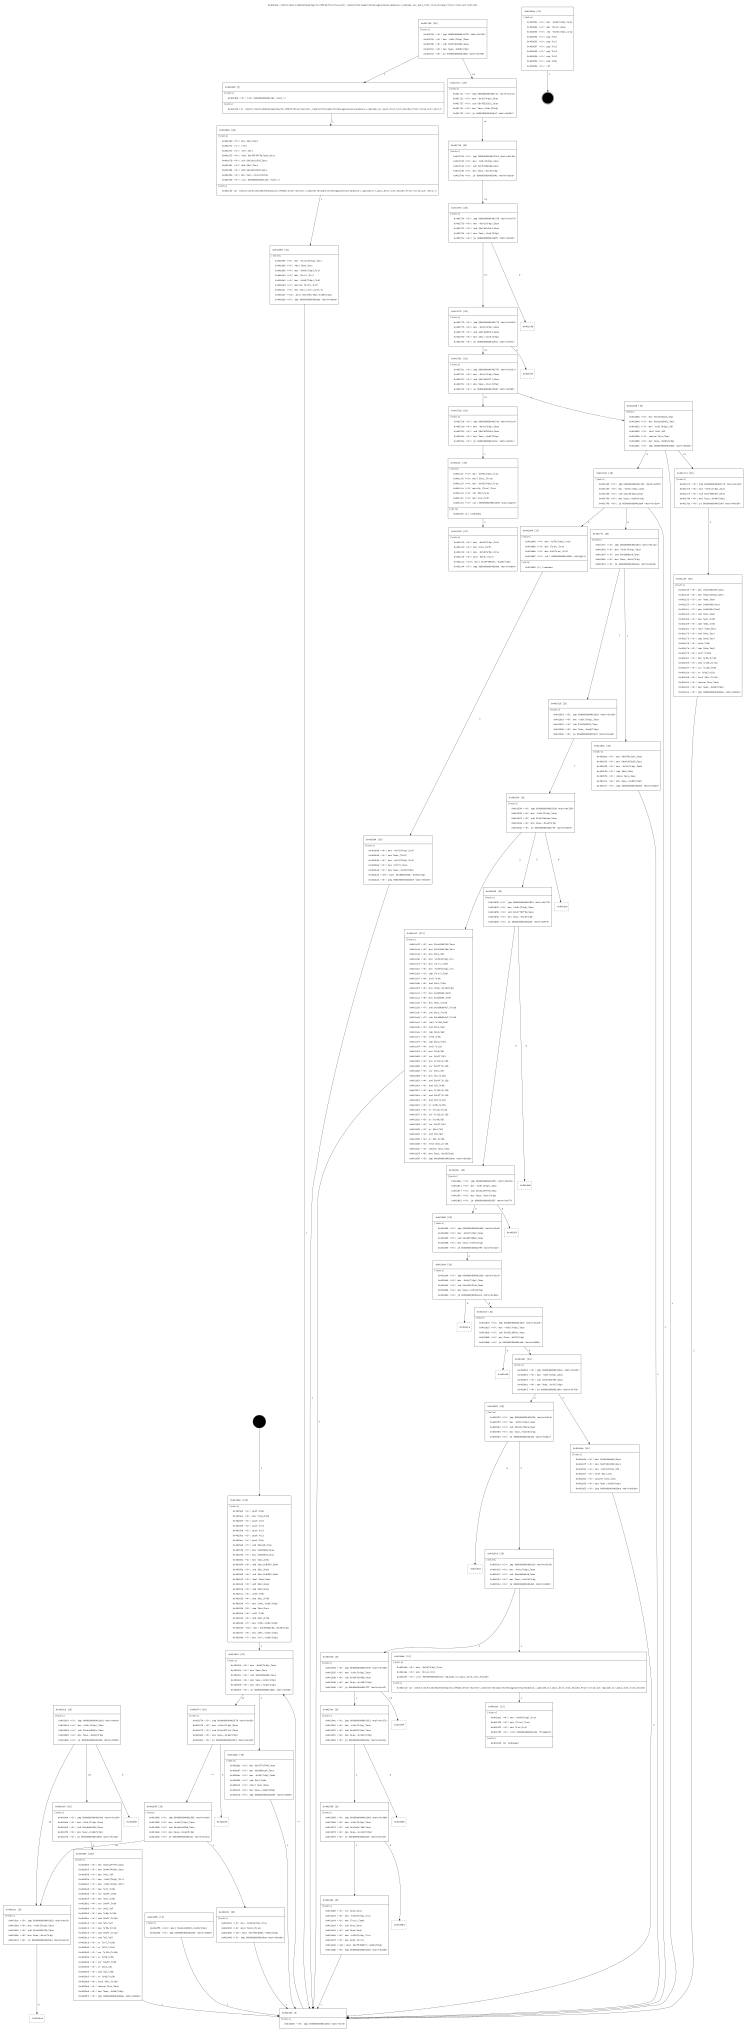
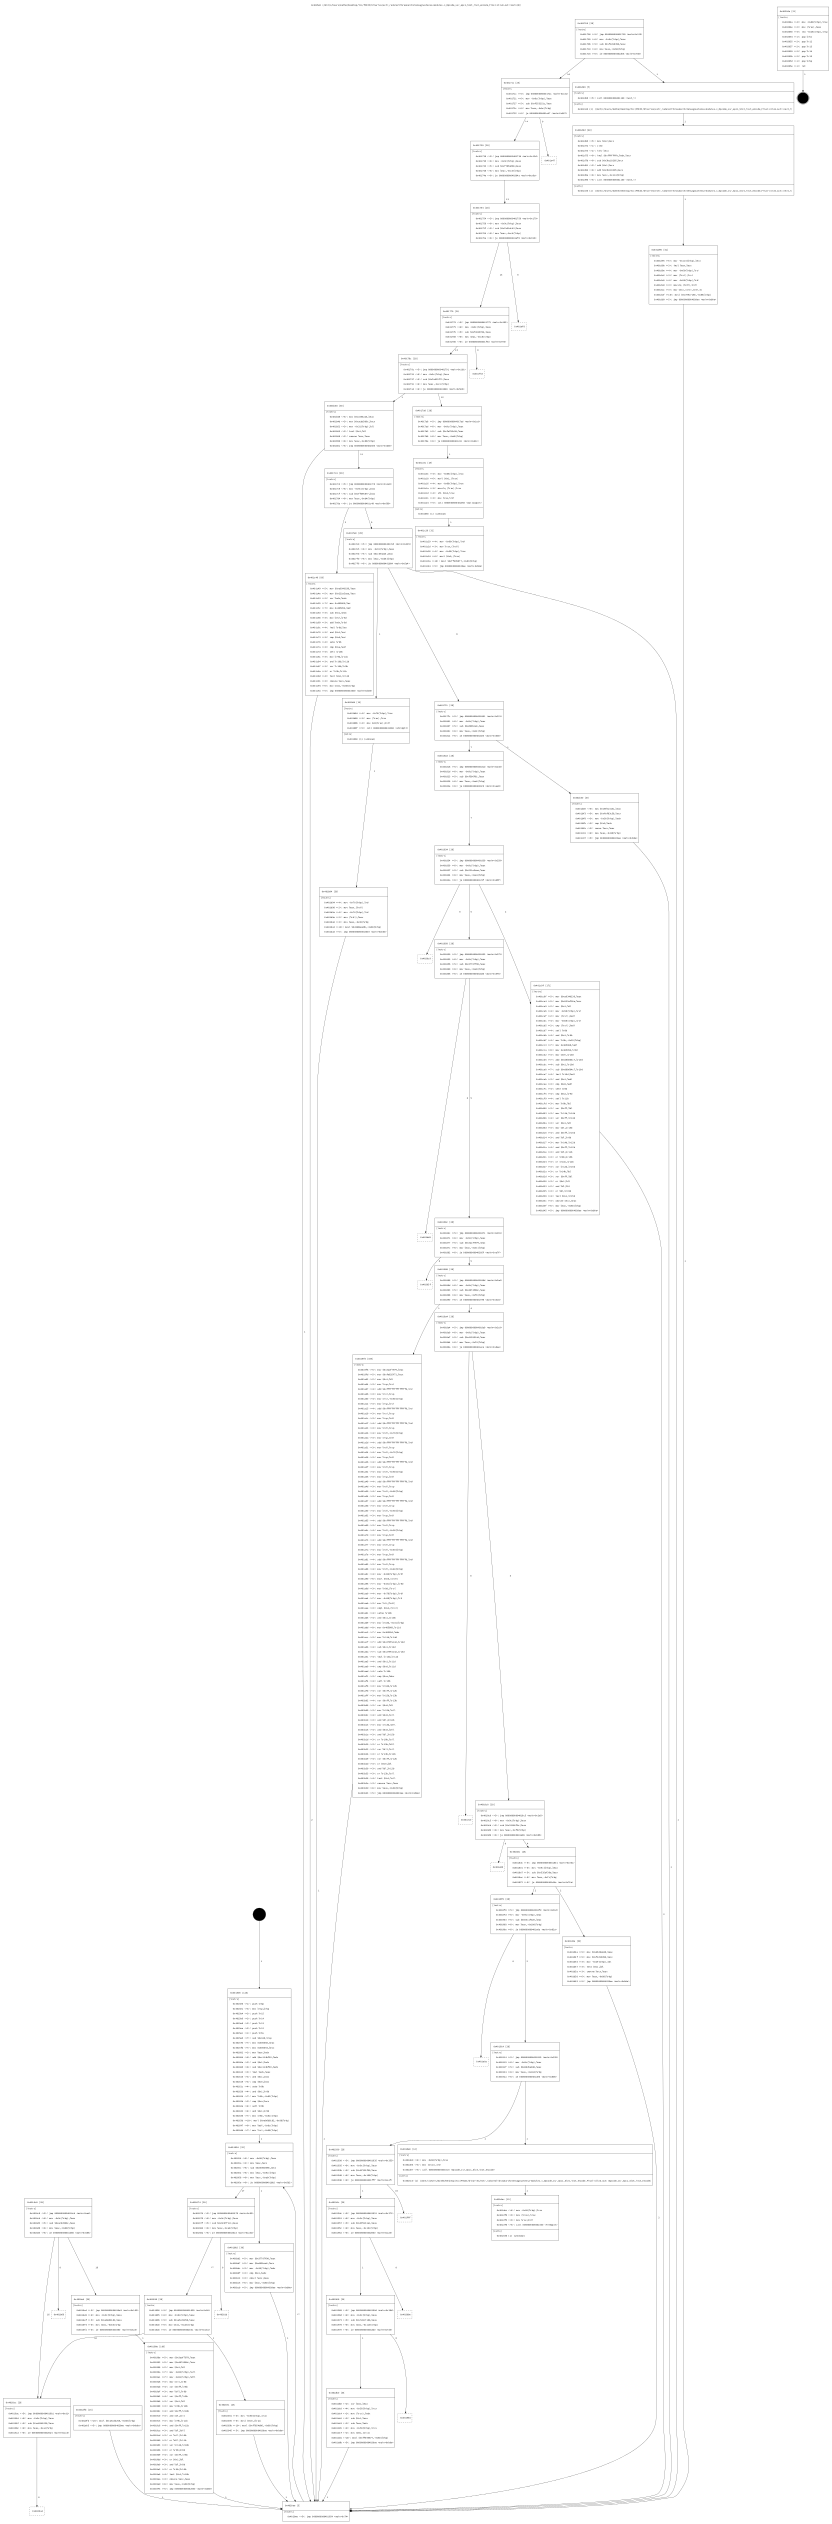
none -> (549, 161)
(642, 459) -> (368, 518)
none -> (387, 1576)
